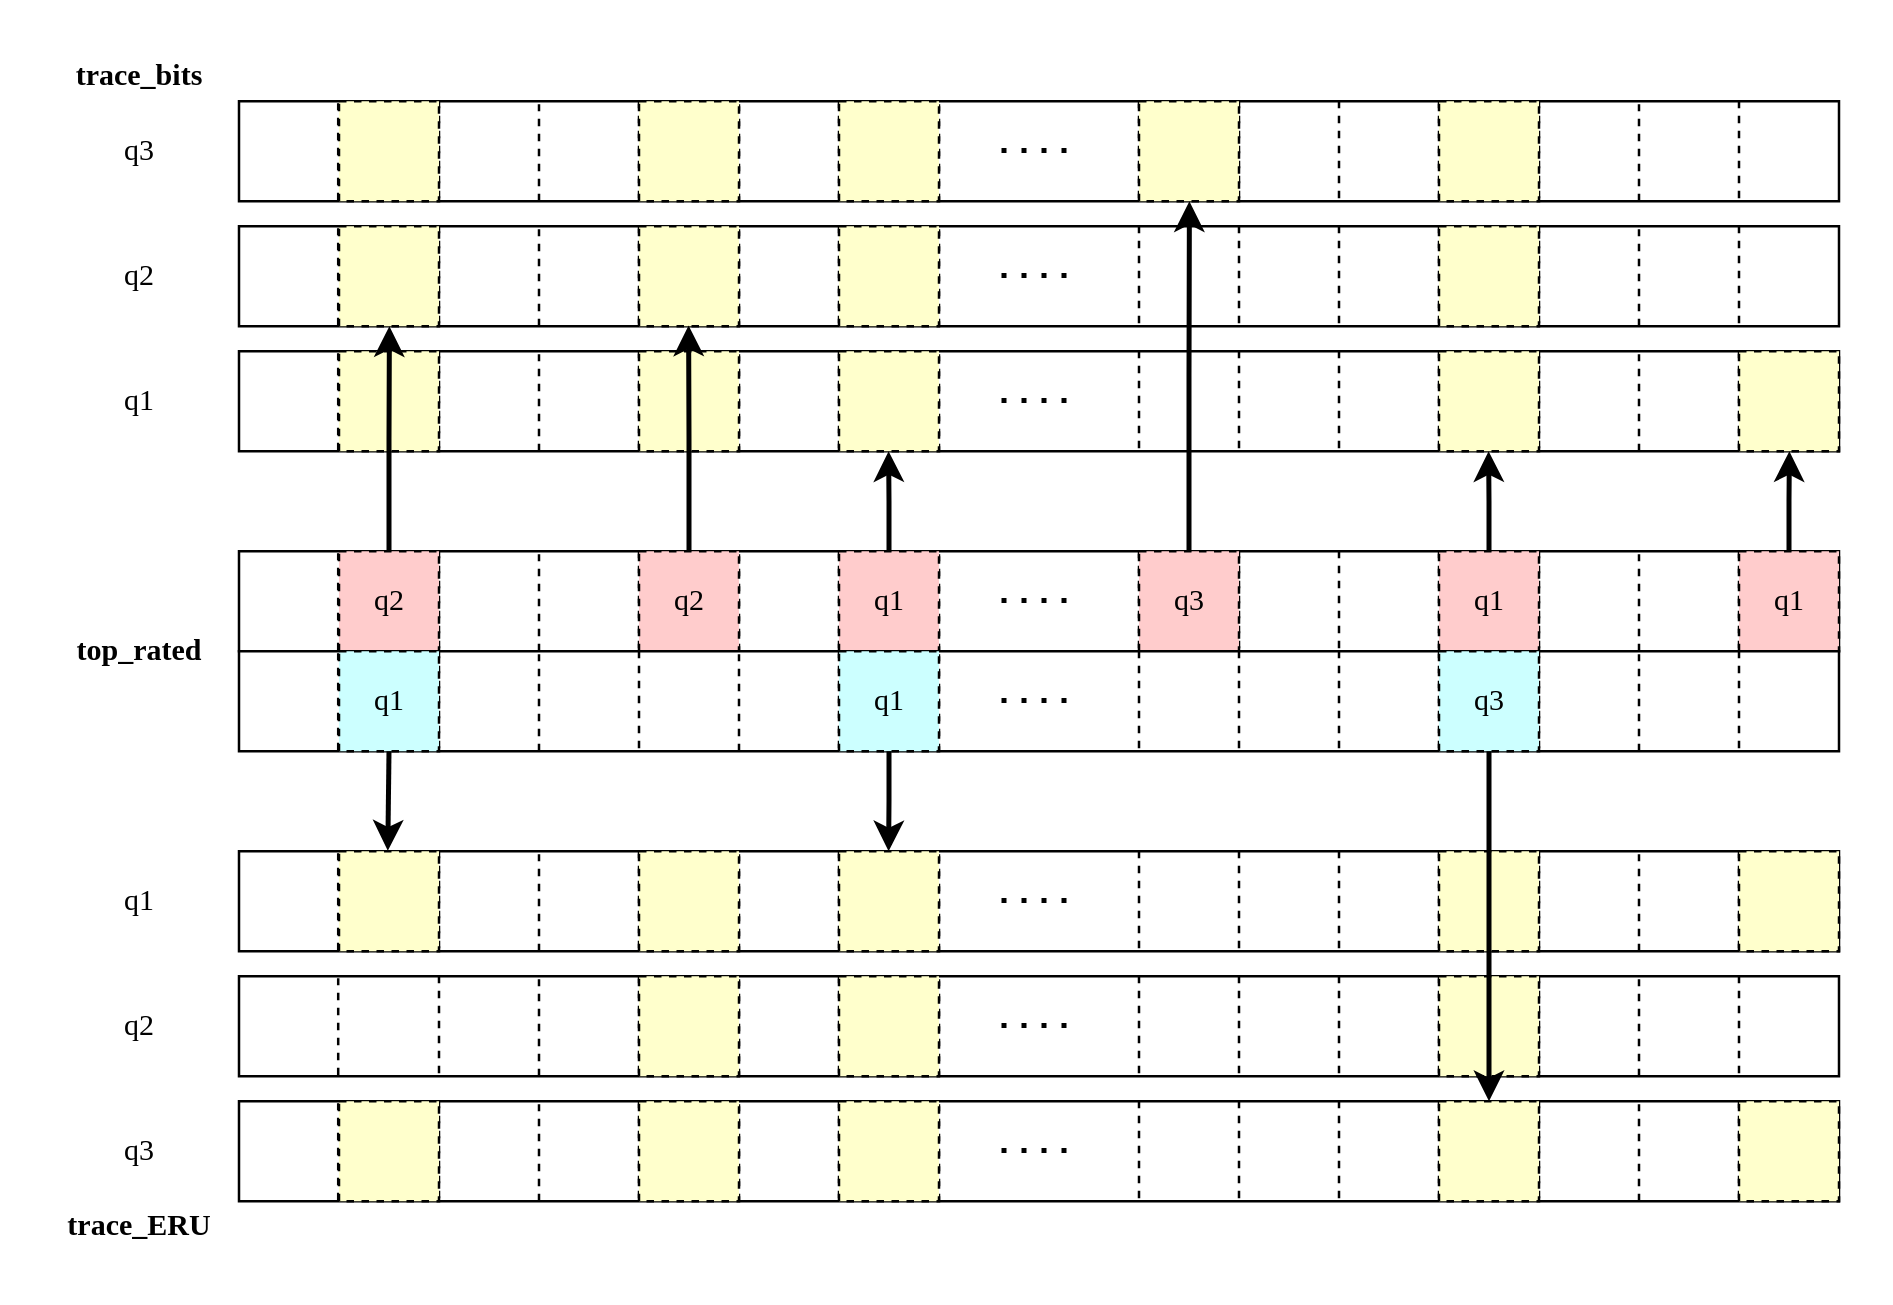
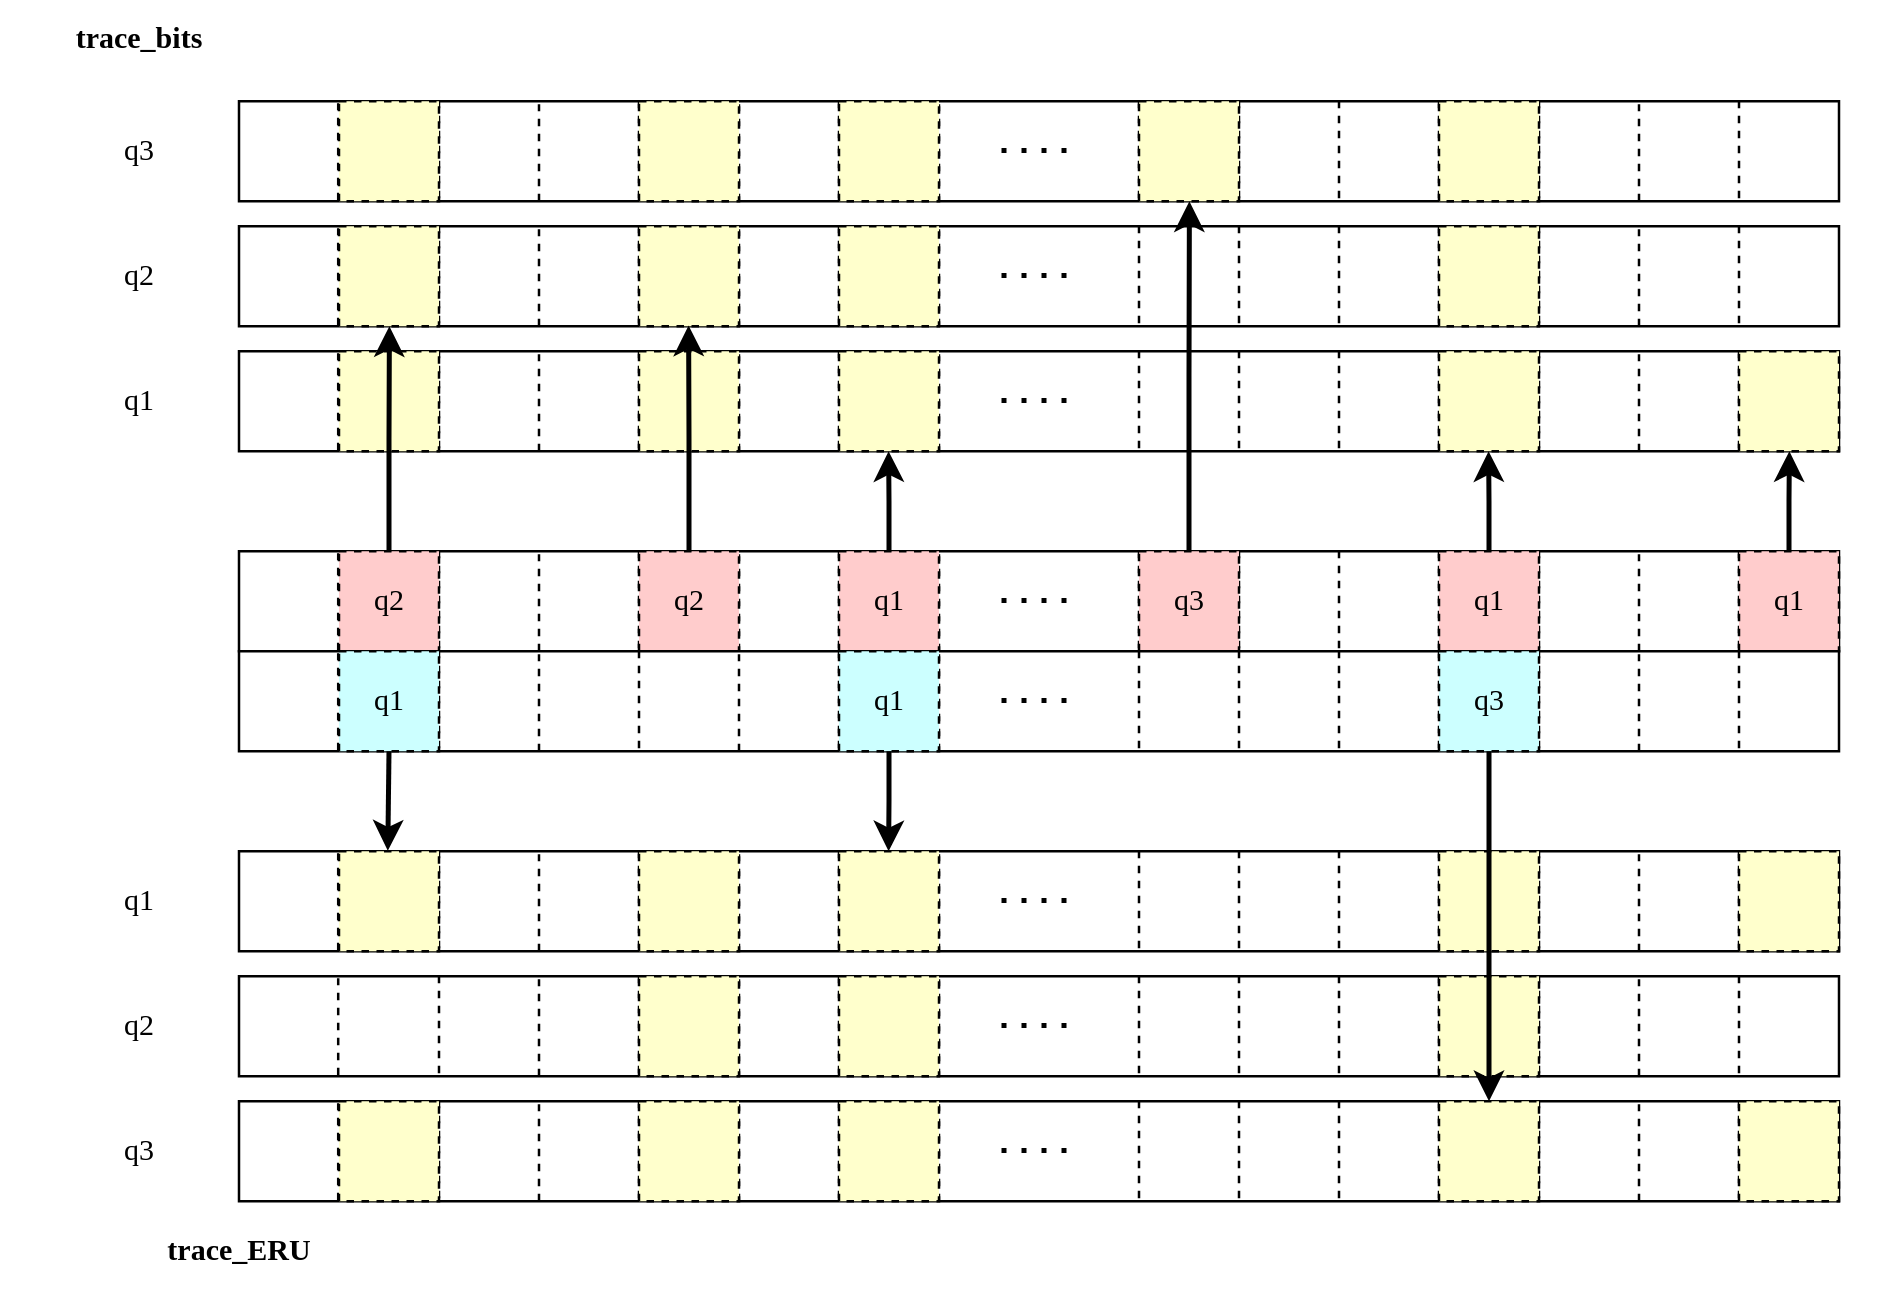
(139, 76) -> (139, 39)
(139, 651) -> none
(139, 1226) -> (239, 1251)
